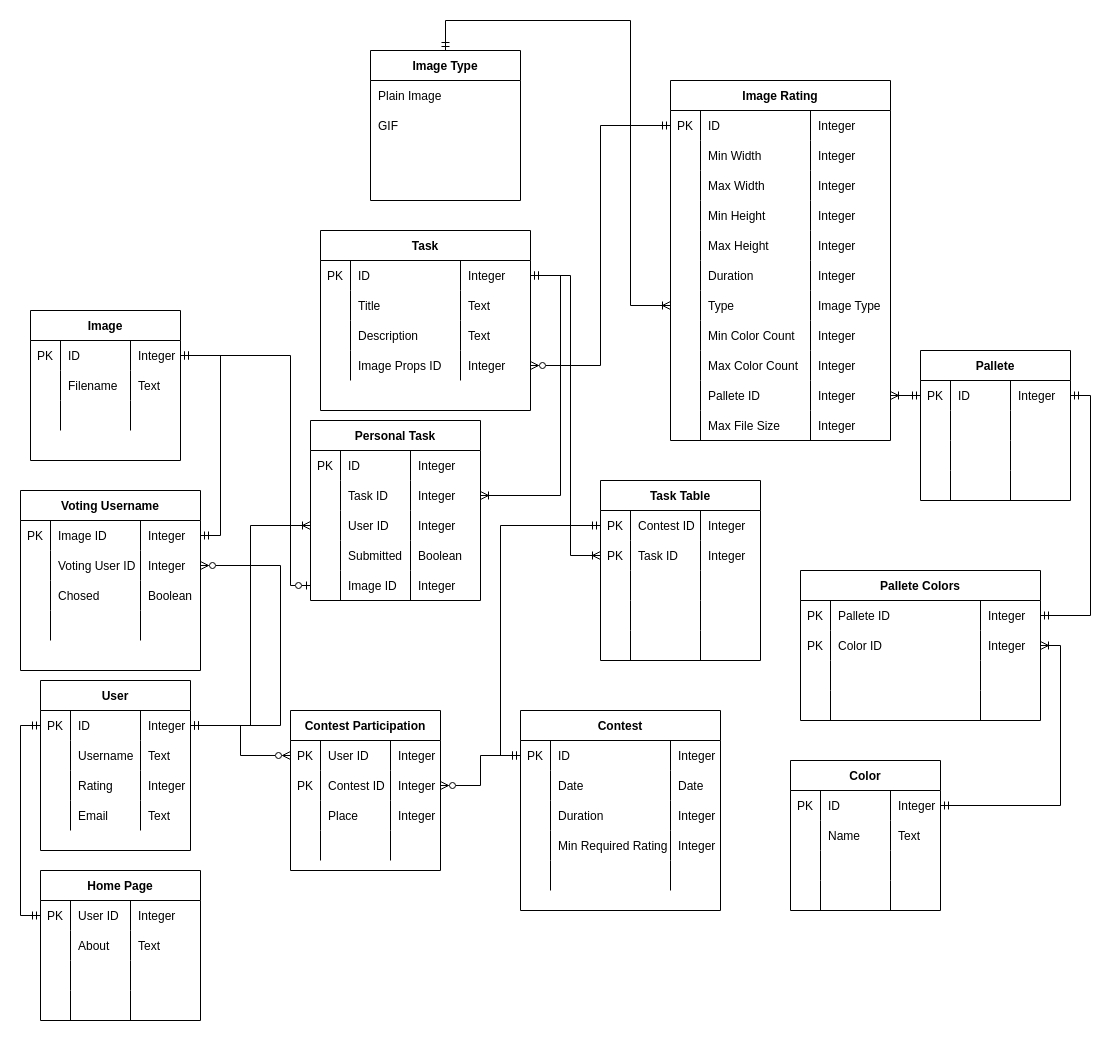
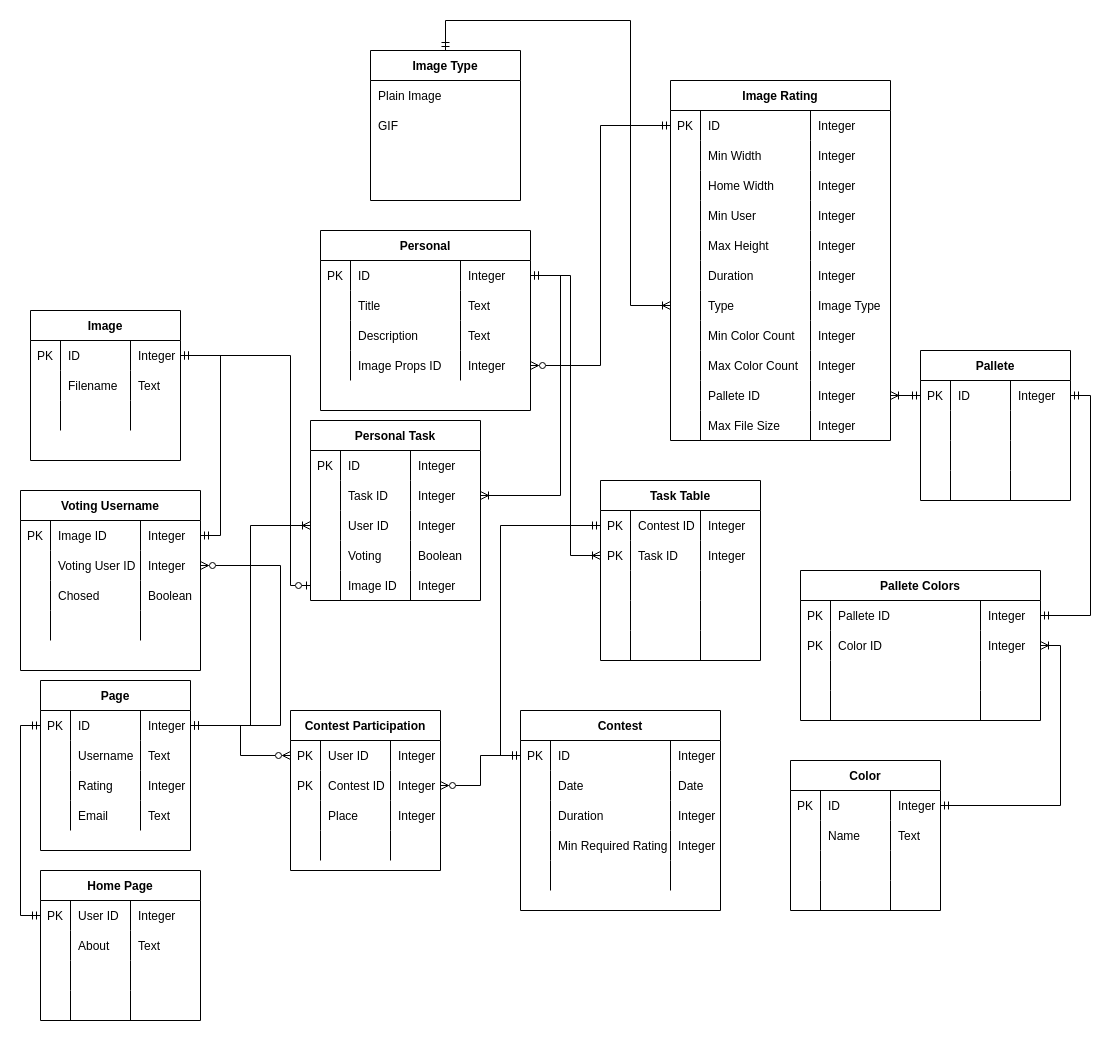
(735, 186) -> (738, 186)
(737, 216) -> (732, 216)
(425, 246) -> (425, 246)
(377, 556) -> (367, 556)
(115, 696) -> (115, 696)
